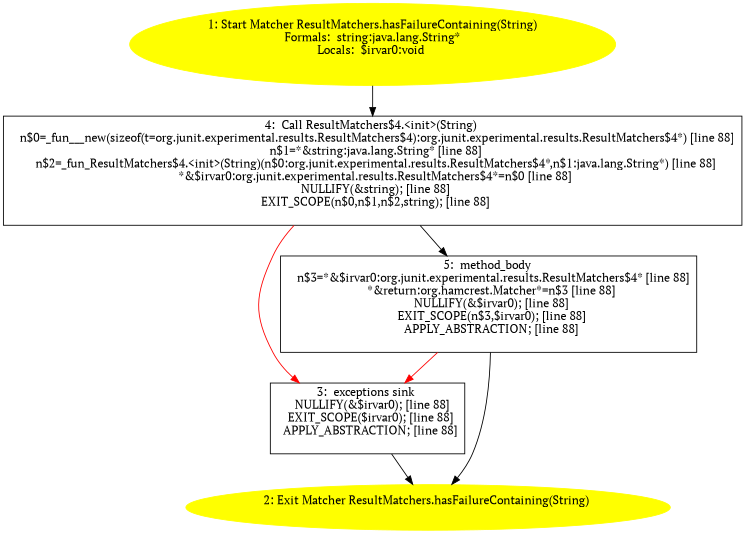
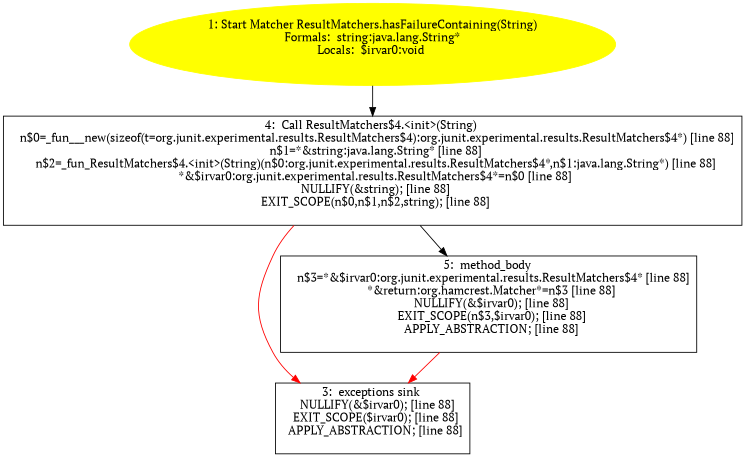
(428, 507) -> none
